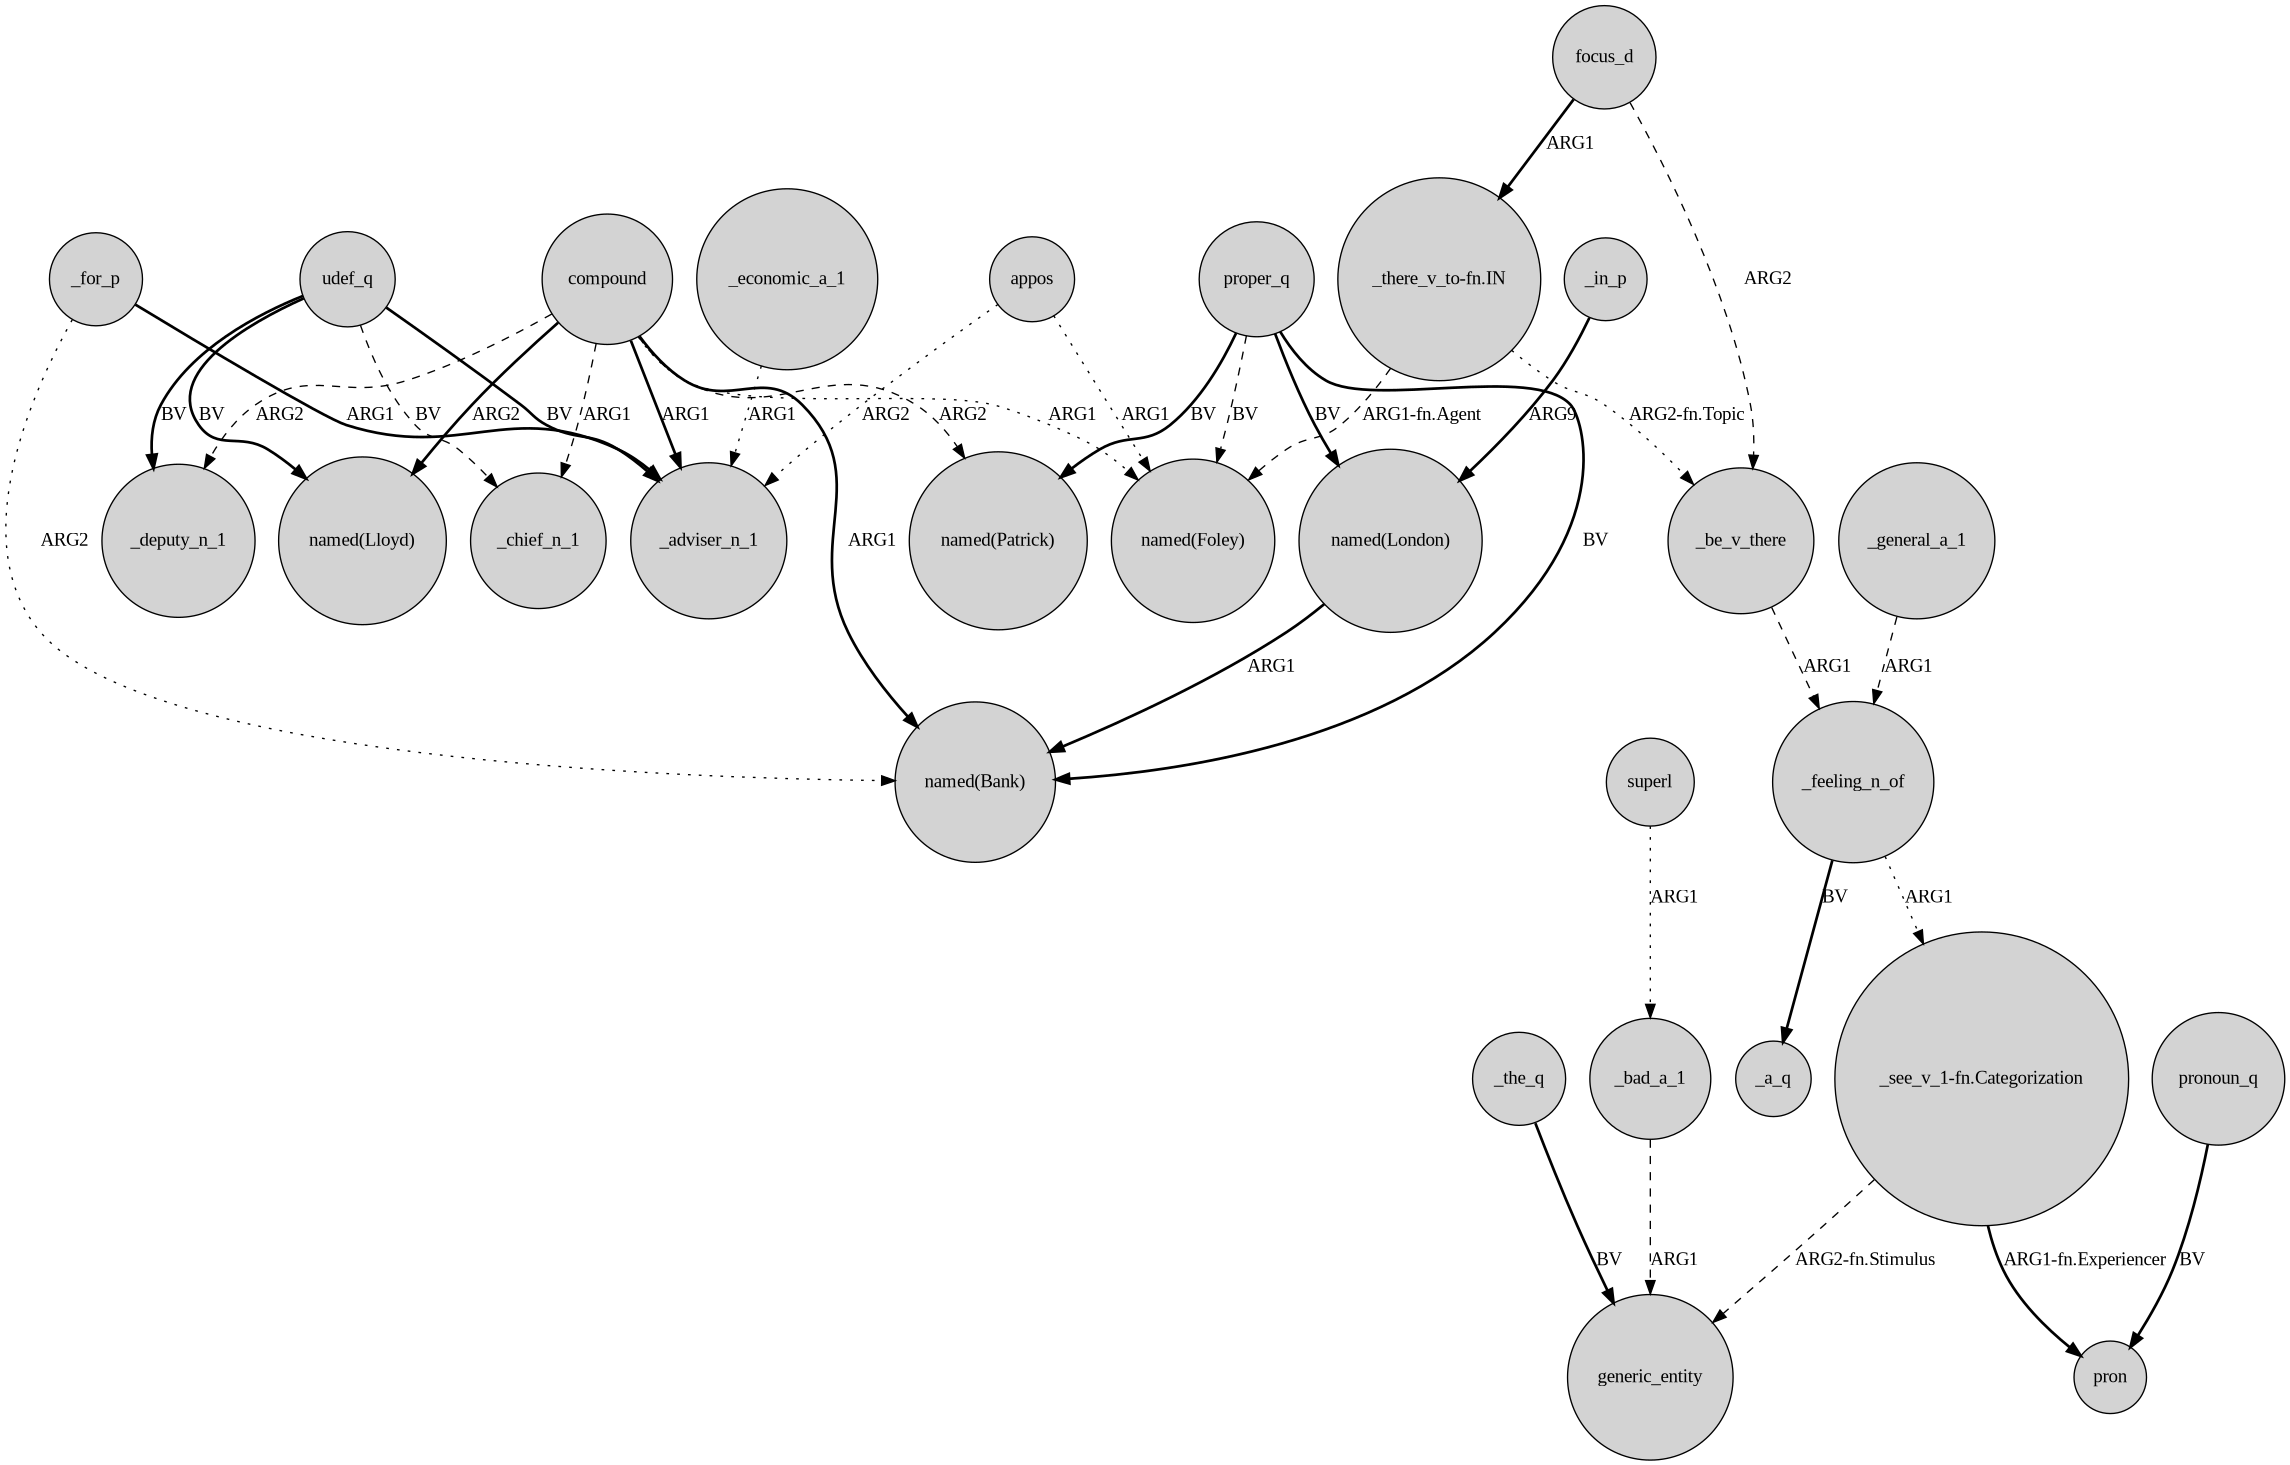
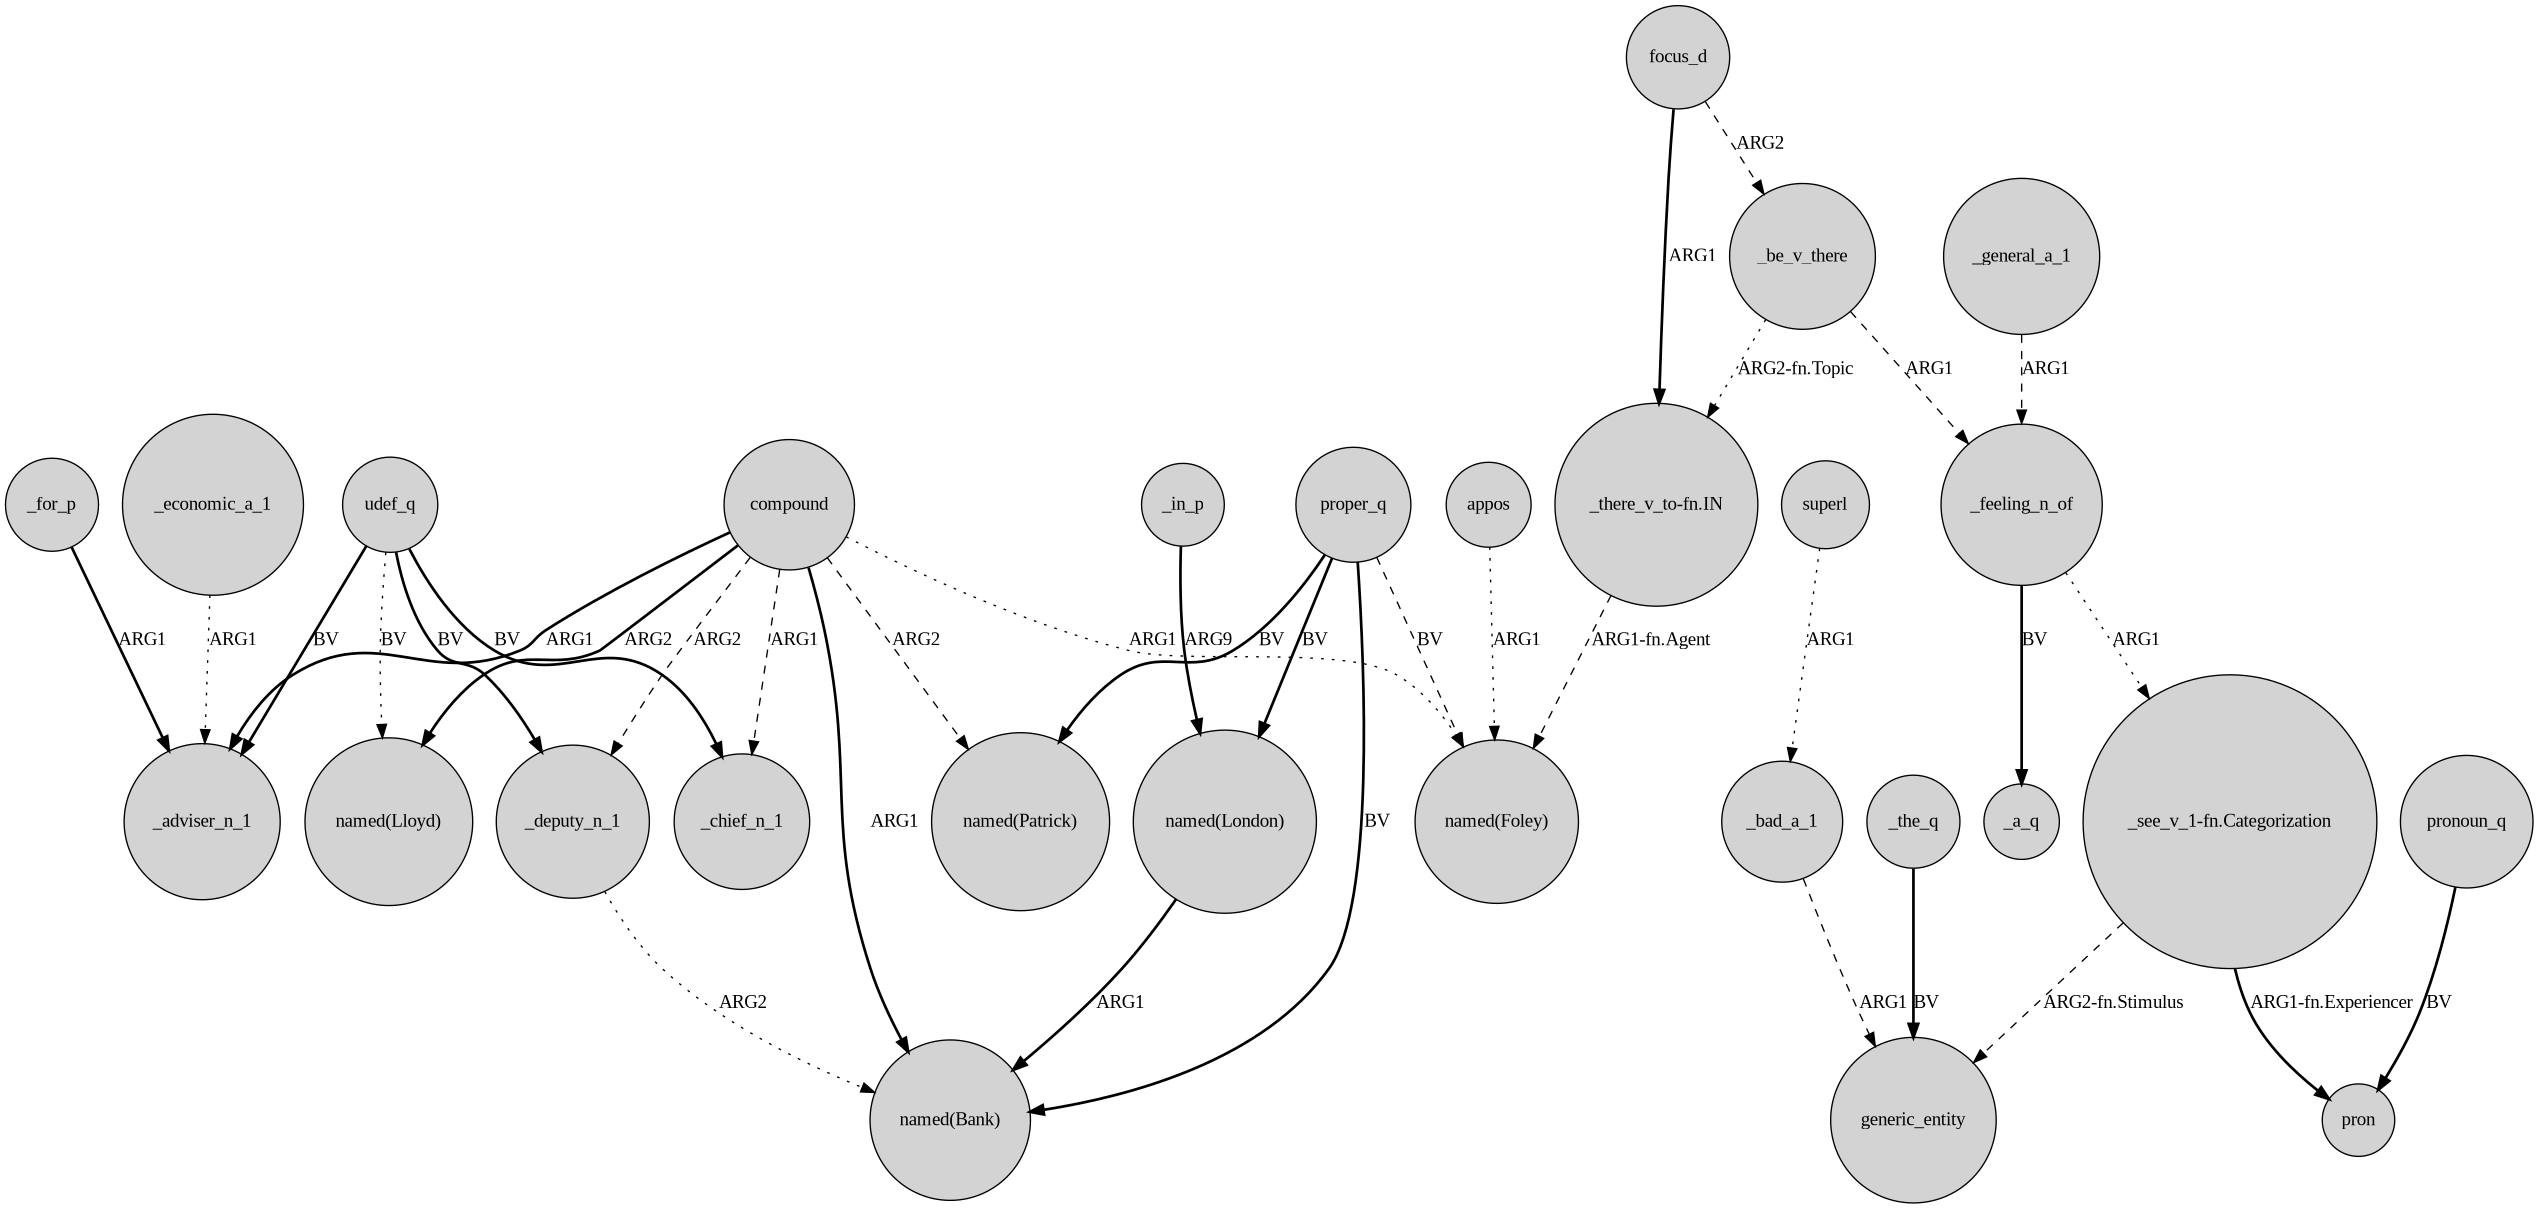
(890, 383) -> none
(192, 389) -> (380, 638)
(1603, 404) -> (1740, 363)
(407, 416) -> (606, 659)
(285, 731) -> (716, 1011)
